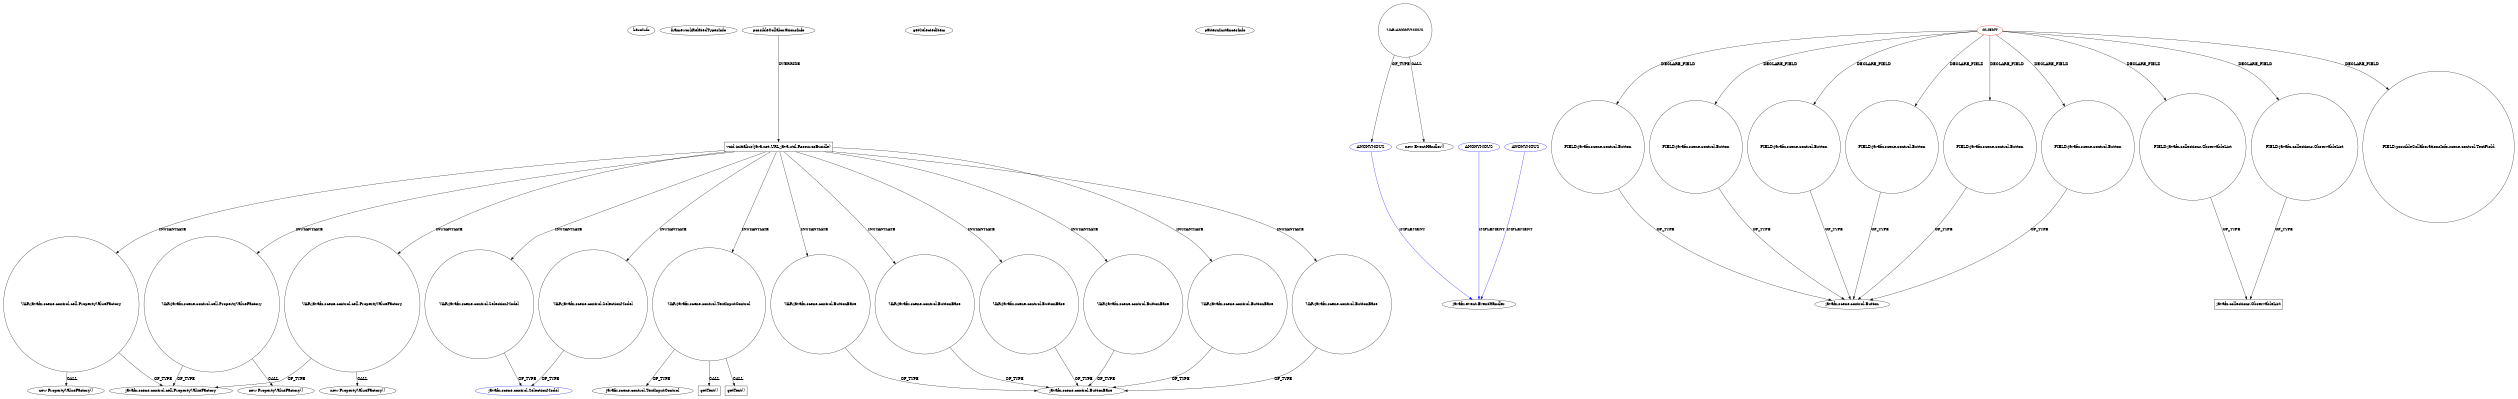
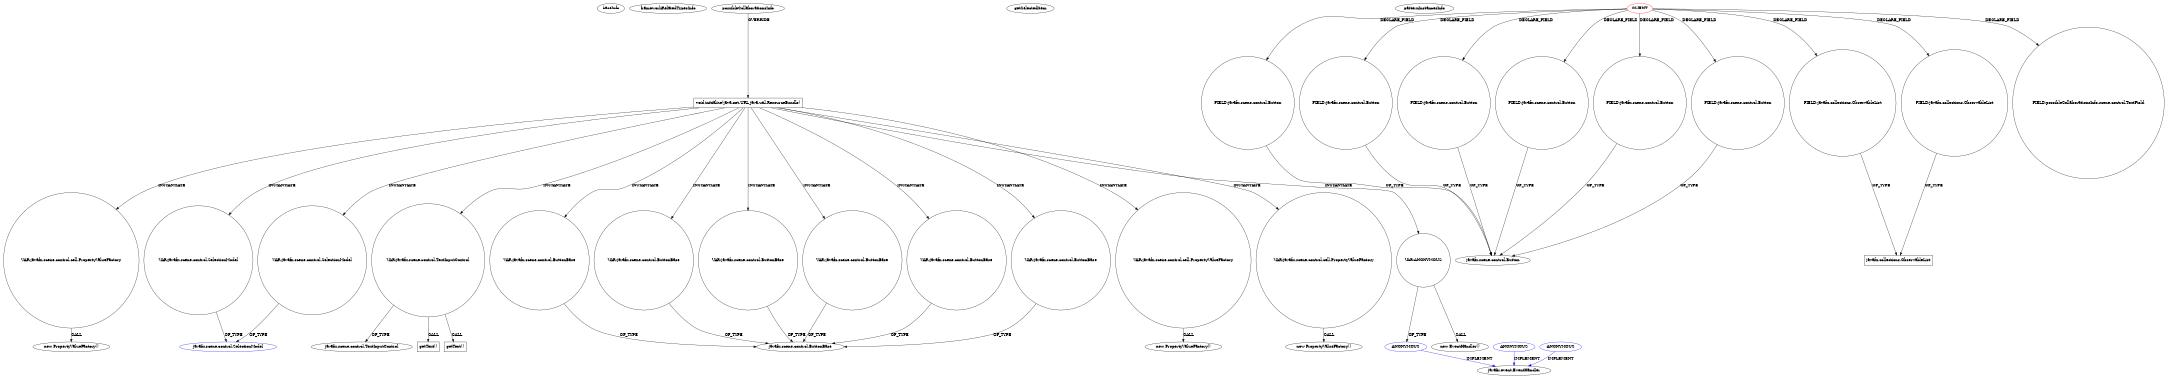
none -> (1104, 166)
(171, 391) -> none
